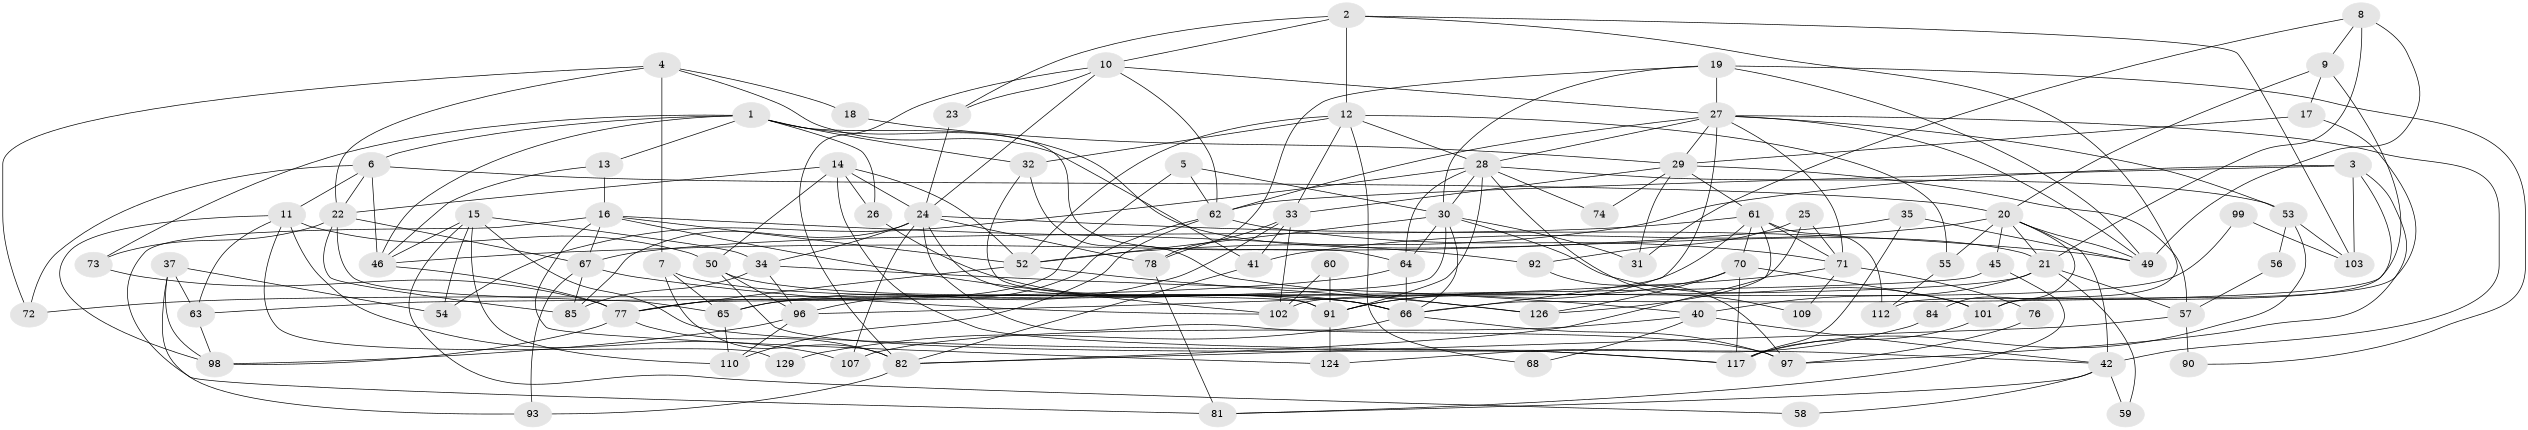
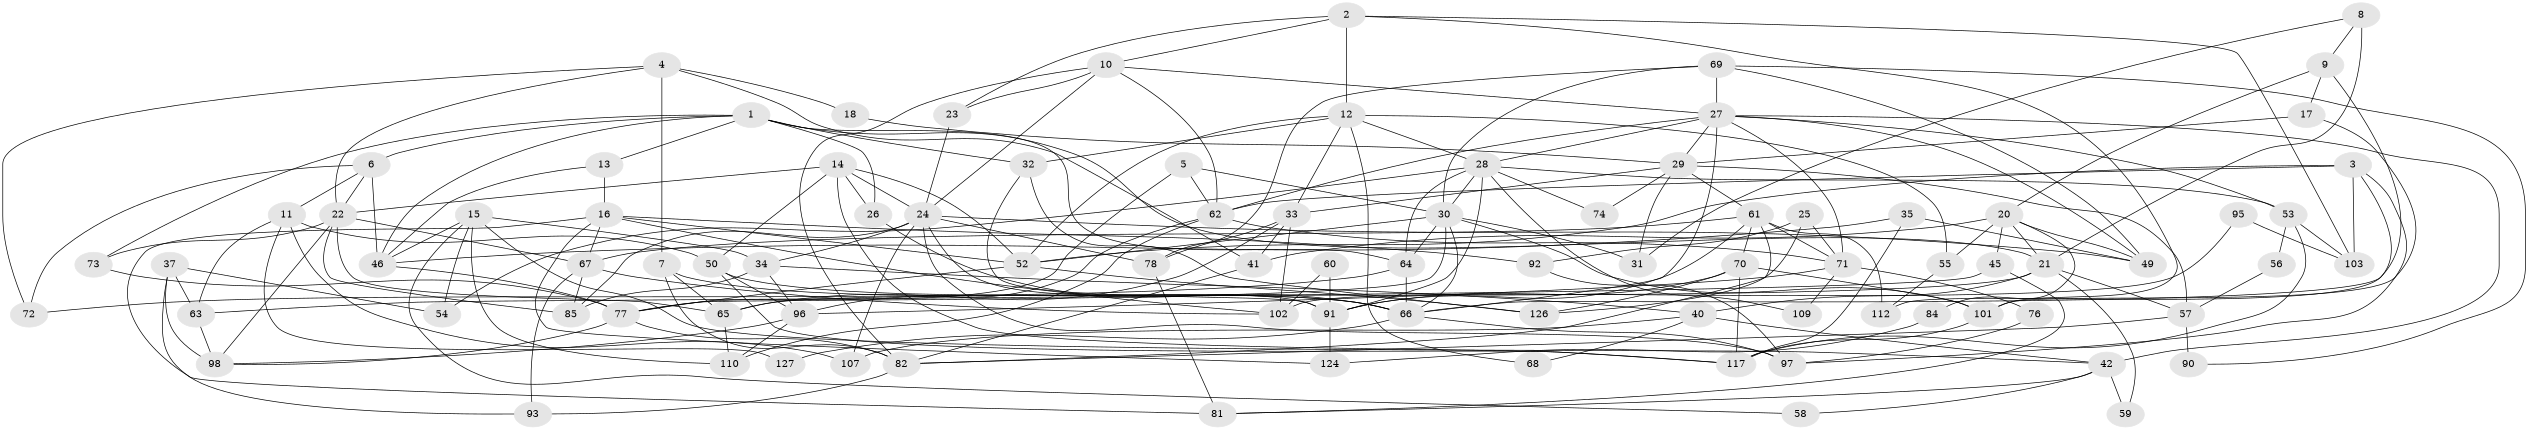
(1717, 65) -> (1717, 65)
(2331, 151) -> none
(1189, 184) -> none
(2239, 215) -> (2239, 215)
(74, 248) -> (274, 293)
(2091, 267) -> none
(785, 365) -> (785, 365)
